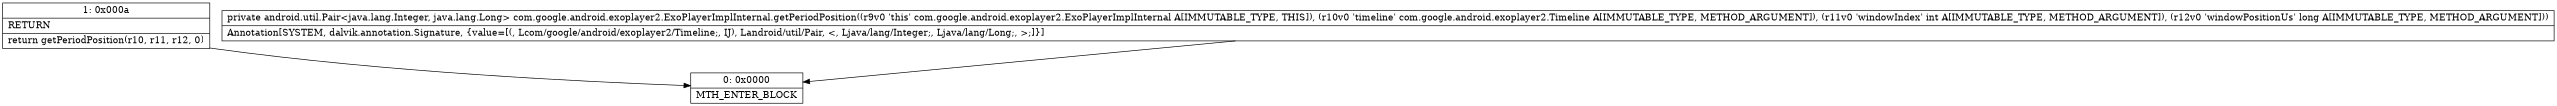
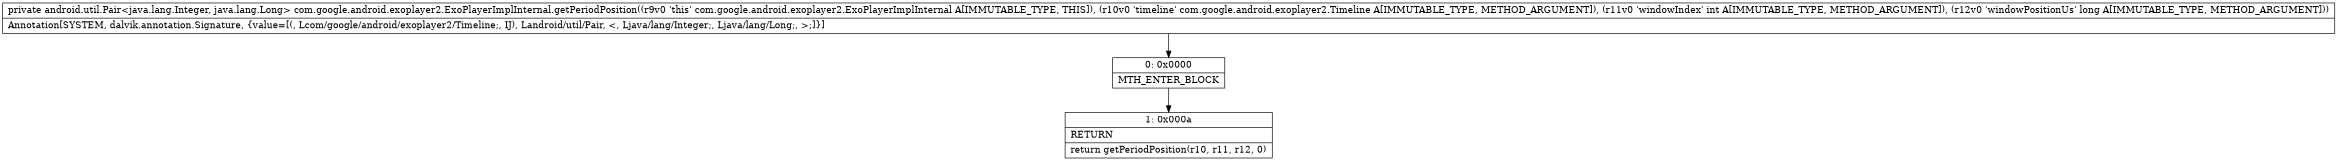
(446, 72) -> (1169, 97)
